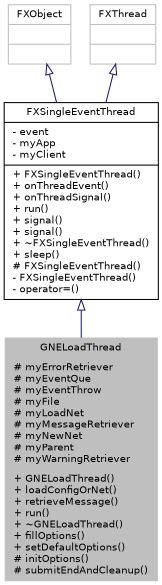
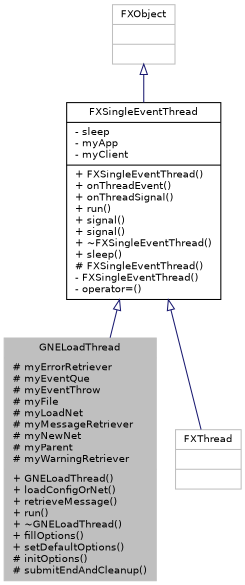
(110, 88) -> (186, 370)
(31, 132) -> (93, 132)
